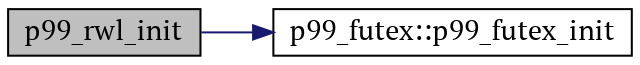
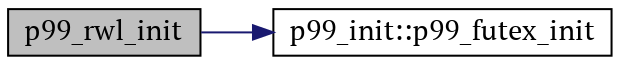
(453, 32) -> (442, 32)
